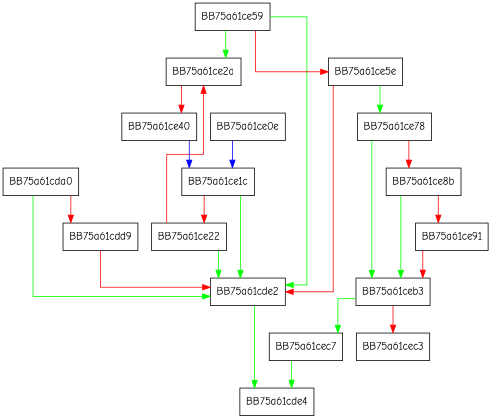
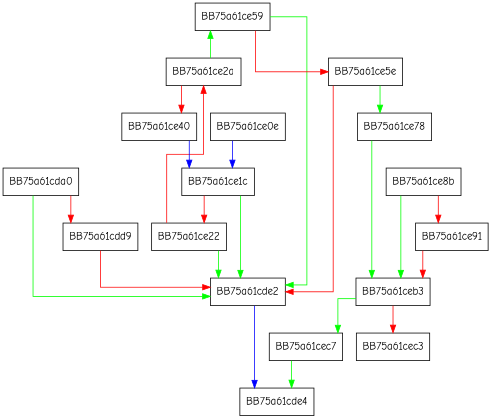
(226, 40) -> (210, 48)
(409, 150) -> none
(255, 343) -> (255, 343)
